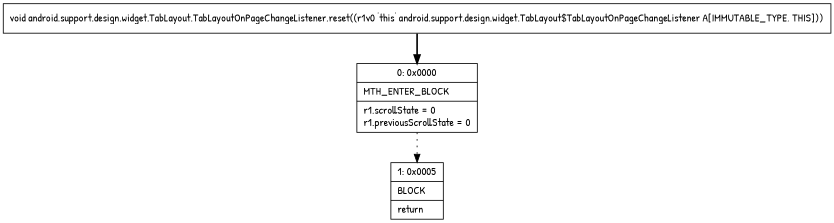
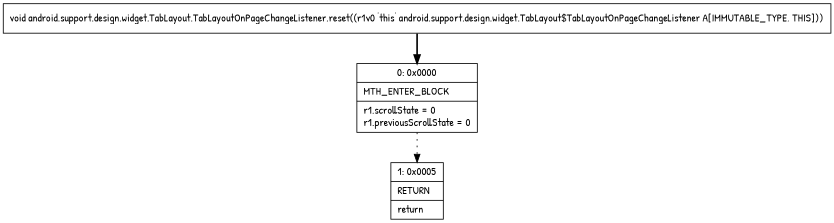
(412, 191) -> (414, 191)
